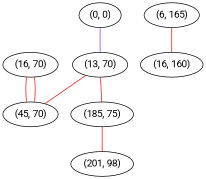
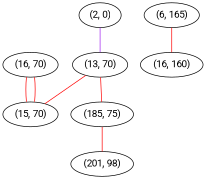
(100, 15) -> (100, 15)
(31, 114) -> (31, 114)
